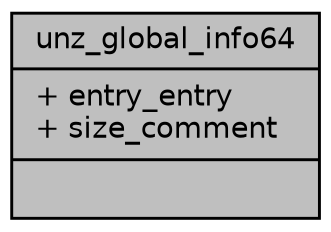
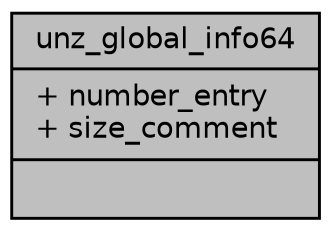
(135, 97) -> (152, 97)
